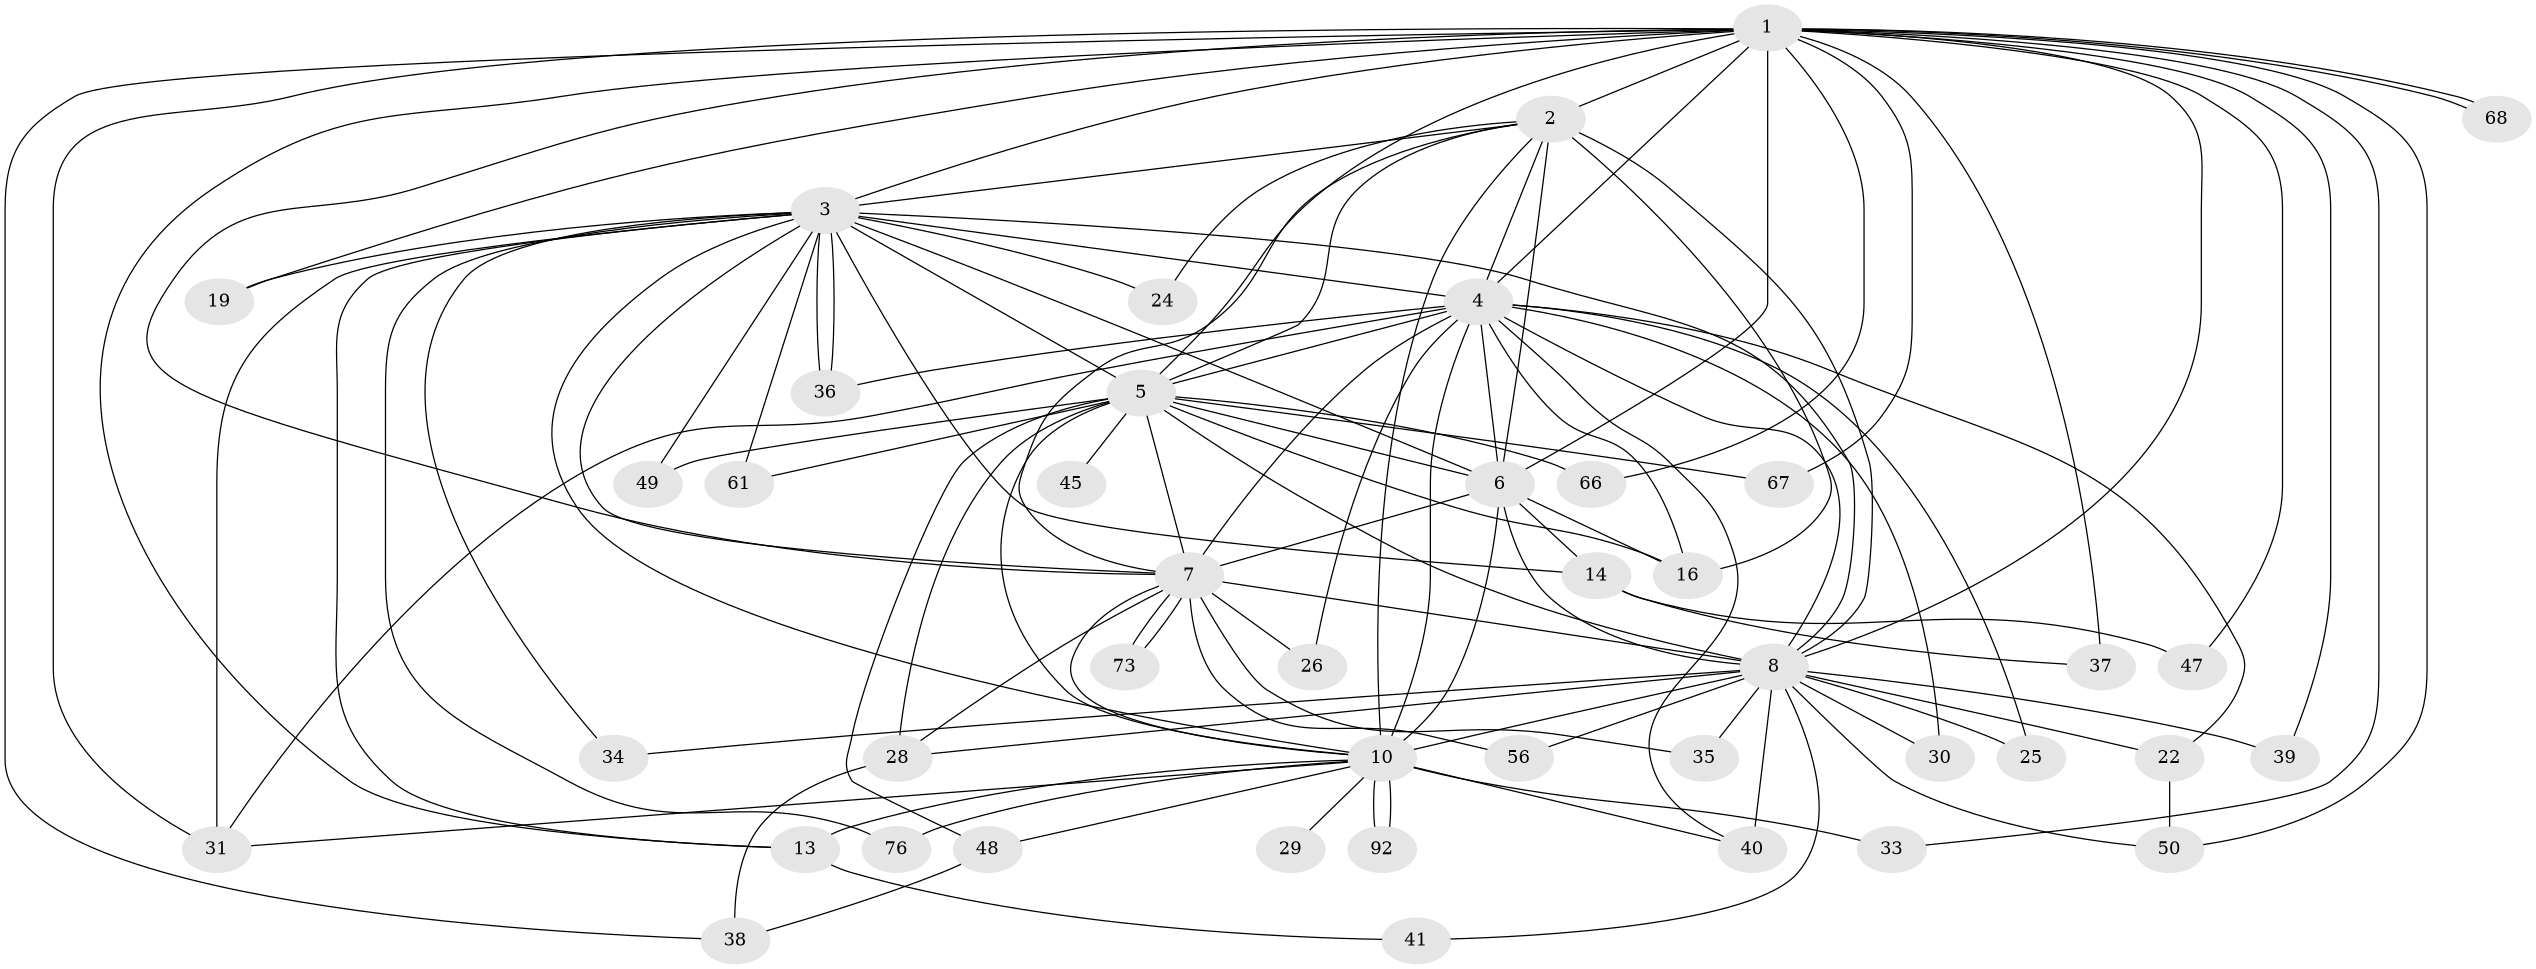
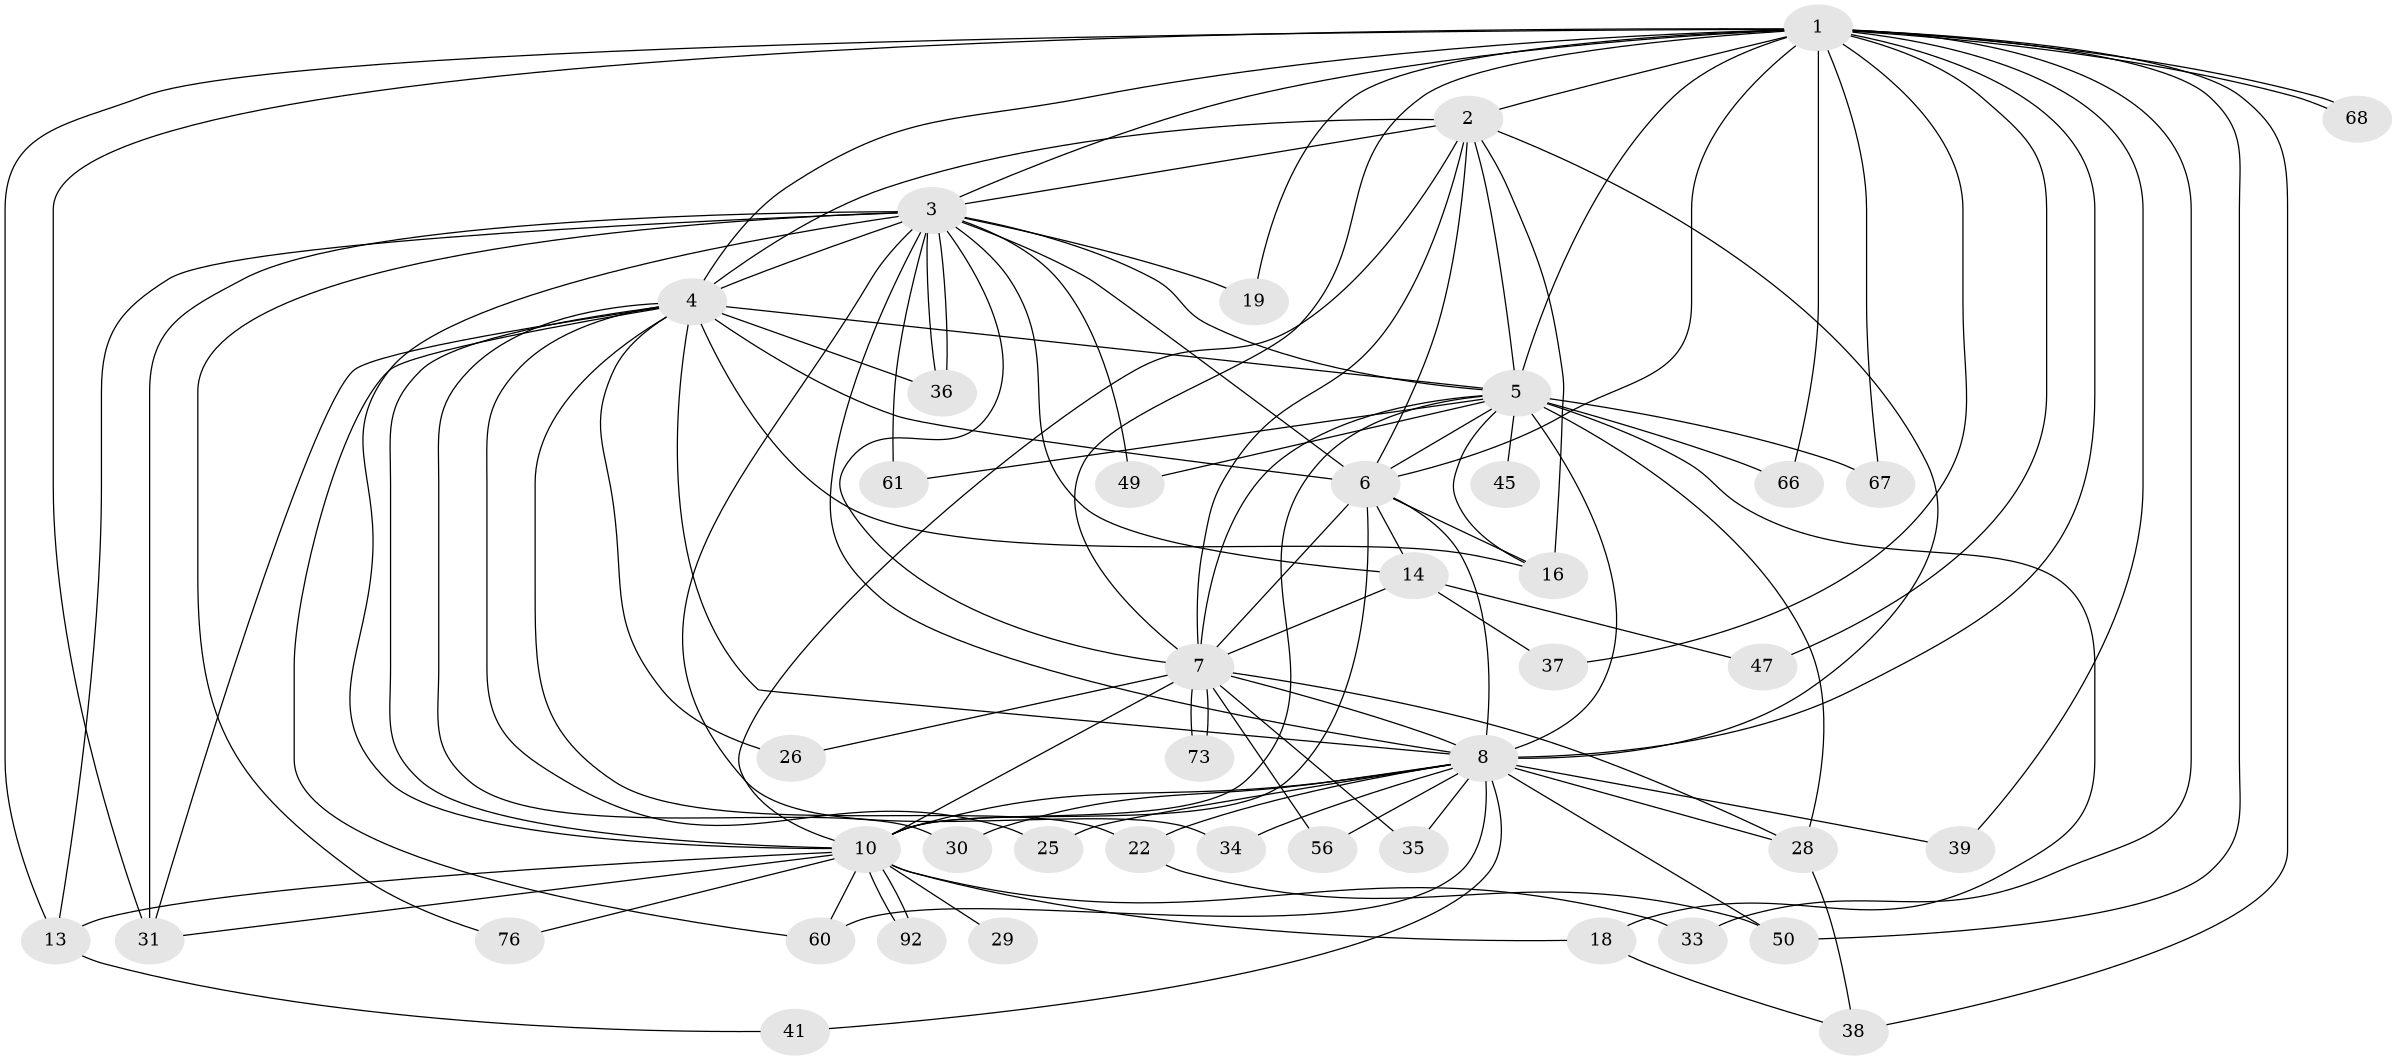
(1163, 302) -> none
(1307, 426) -> (1307, 621)
(988, 850) -> (1602, 941)
(1752, 850) -> (820, 941)
